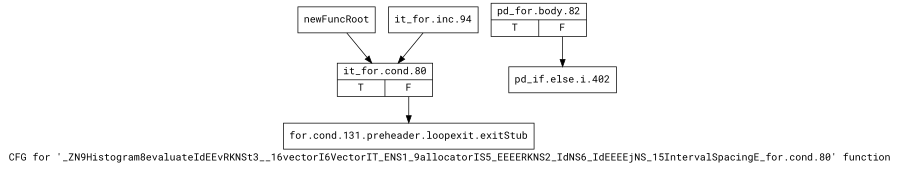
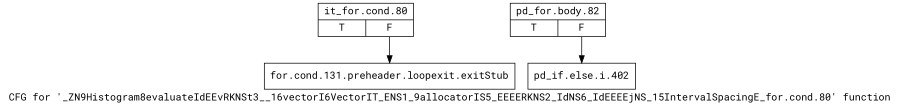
(337, 20) -> none
(433, 20) -> none
